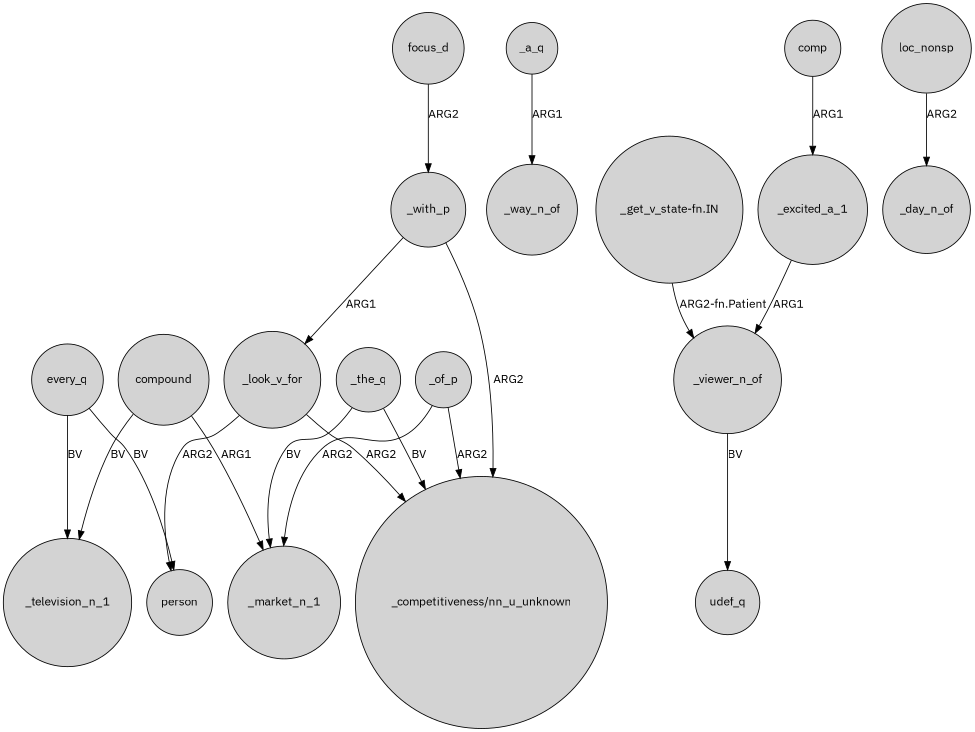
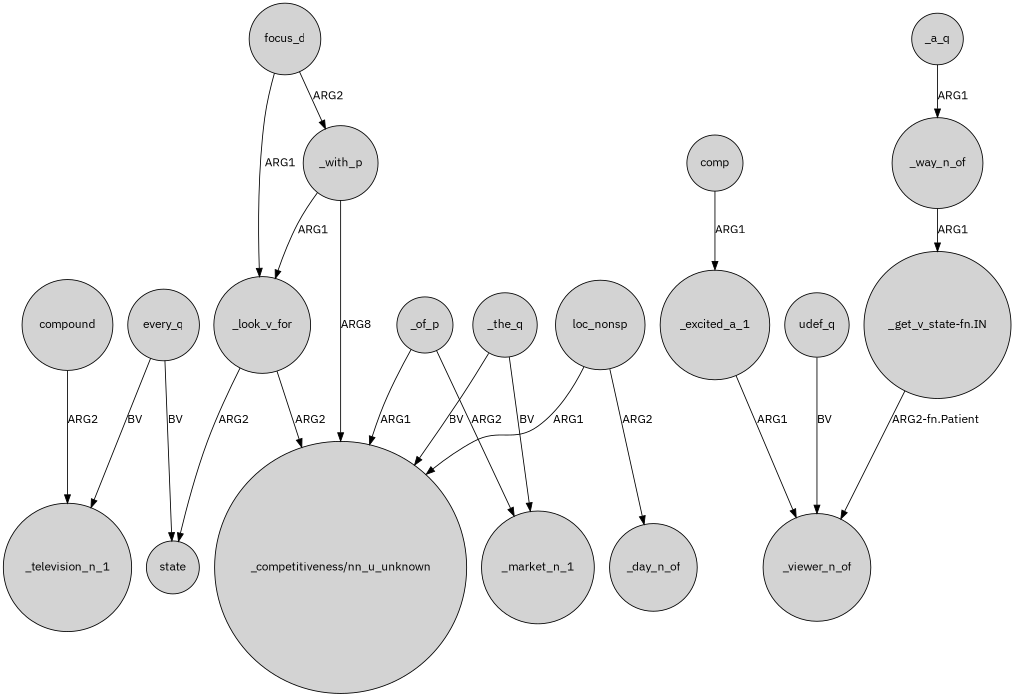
none -> (260, 170)
none -> (937, 226)
(509, 380) -> (356, 325)
none -> (515, 435)
(118, 455) -> (83, 420)
(473, 455) -> (396, 420)
(229, 477) -> none
(728, 498) -> (817, 431)
(180, 602) -> (173, 567)
